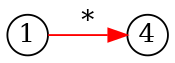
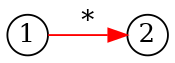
(148, 35) -> (148, 35)
